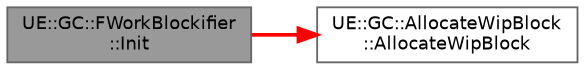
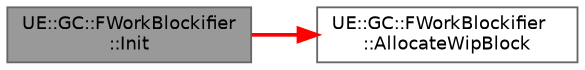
(447, 35) -> (447, 35)
